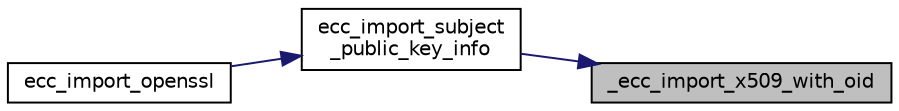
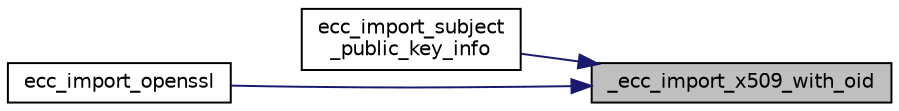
(256, 63) -> (401, 87)
